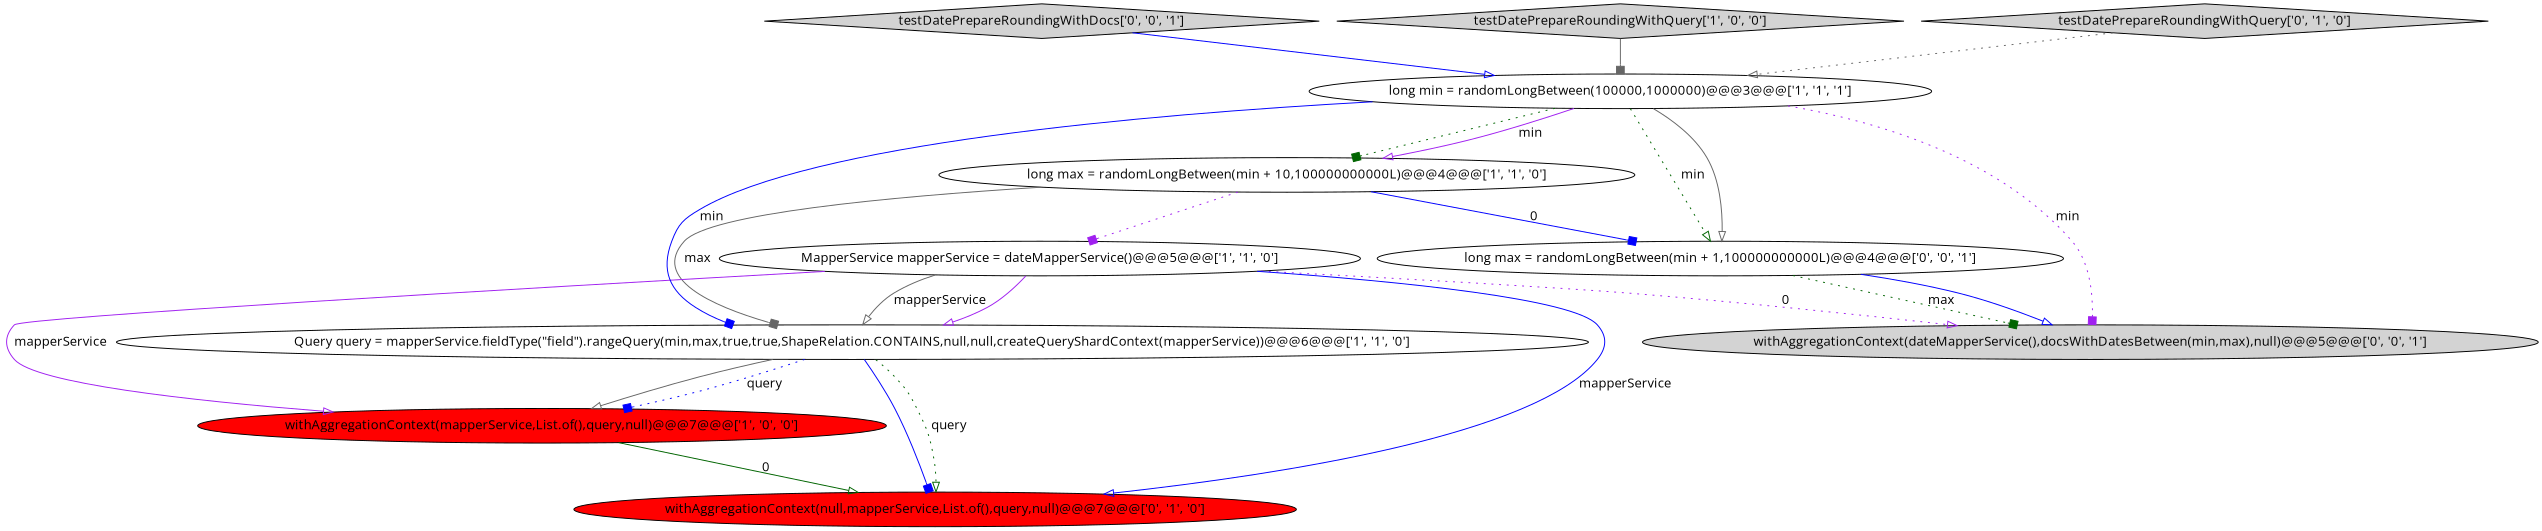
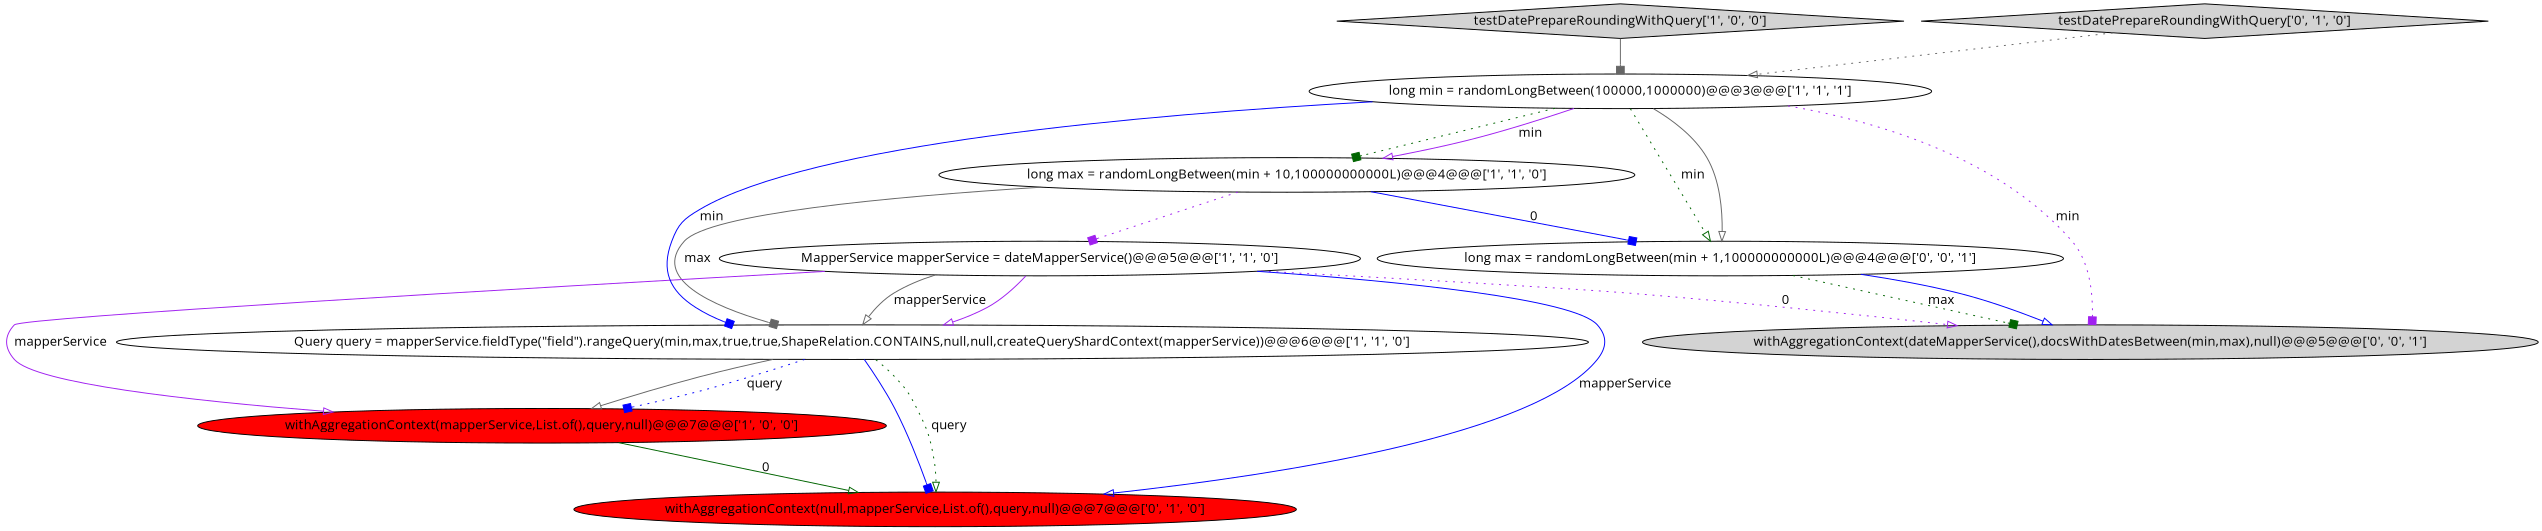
(1042, 21) -> none
